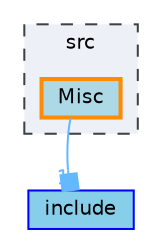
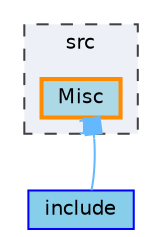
(68, 147) -> (94, 164)
